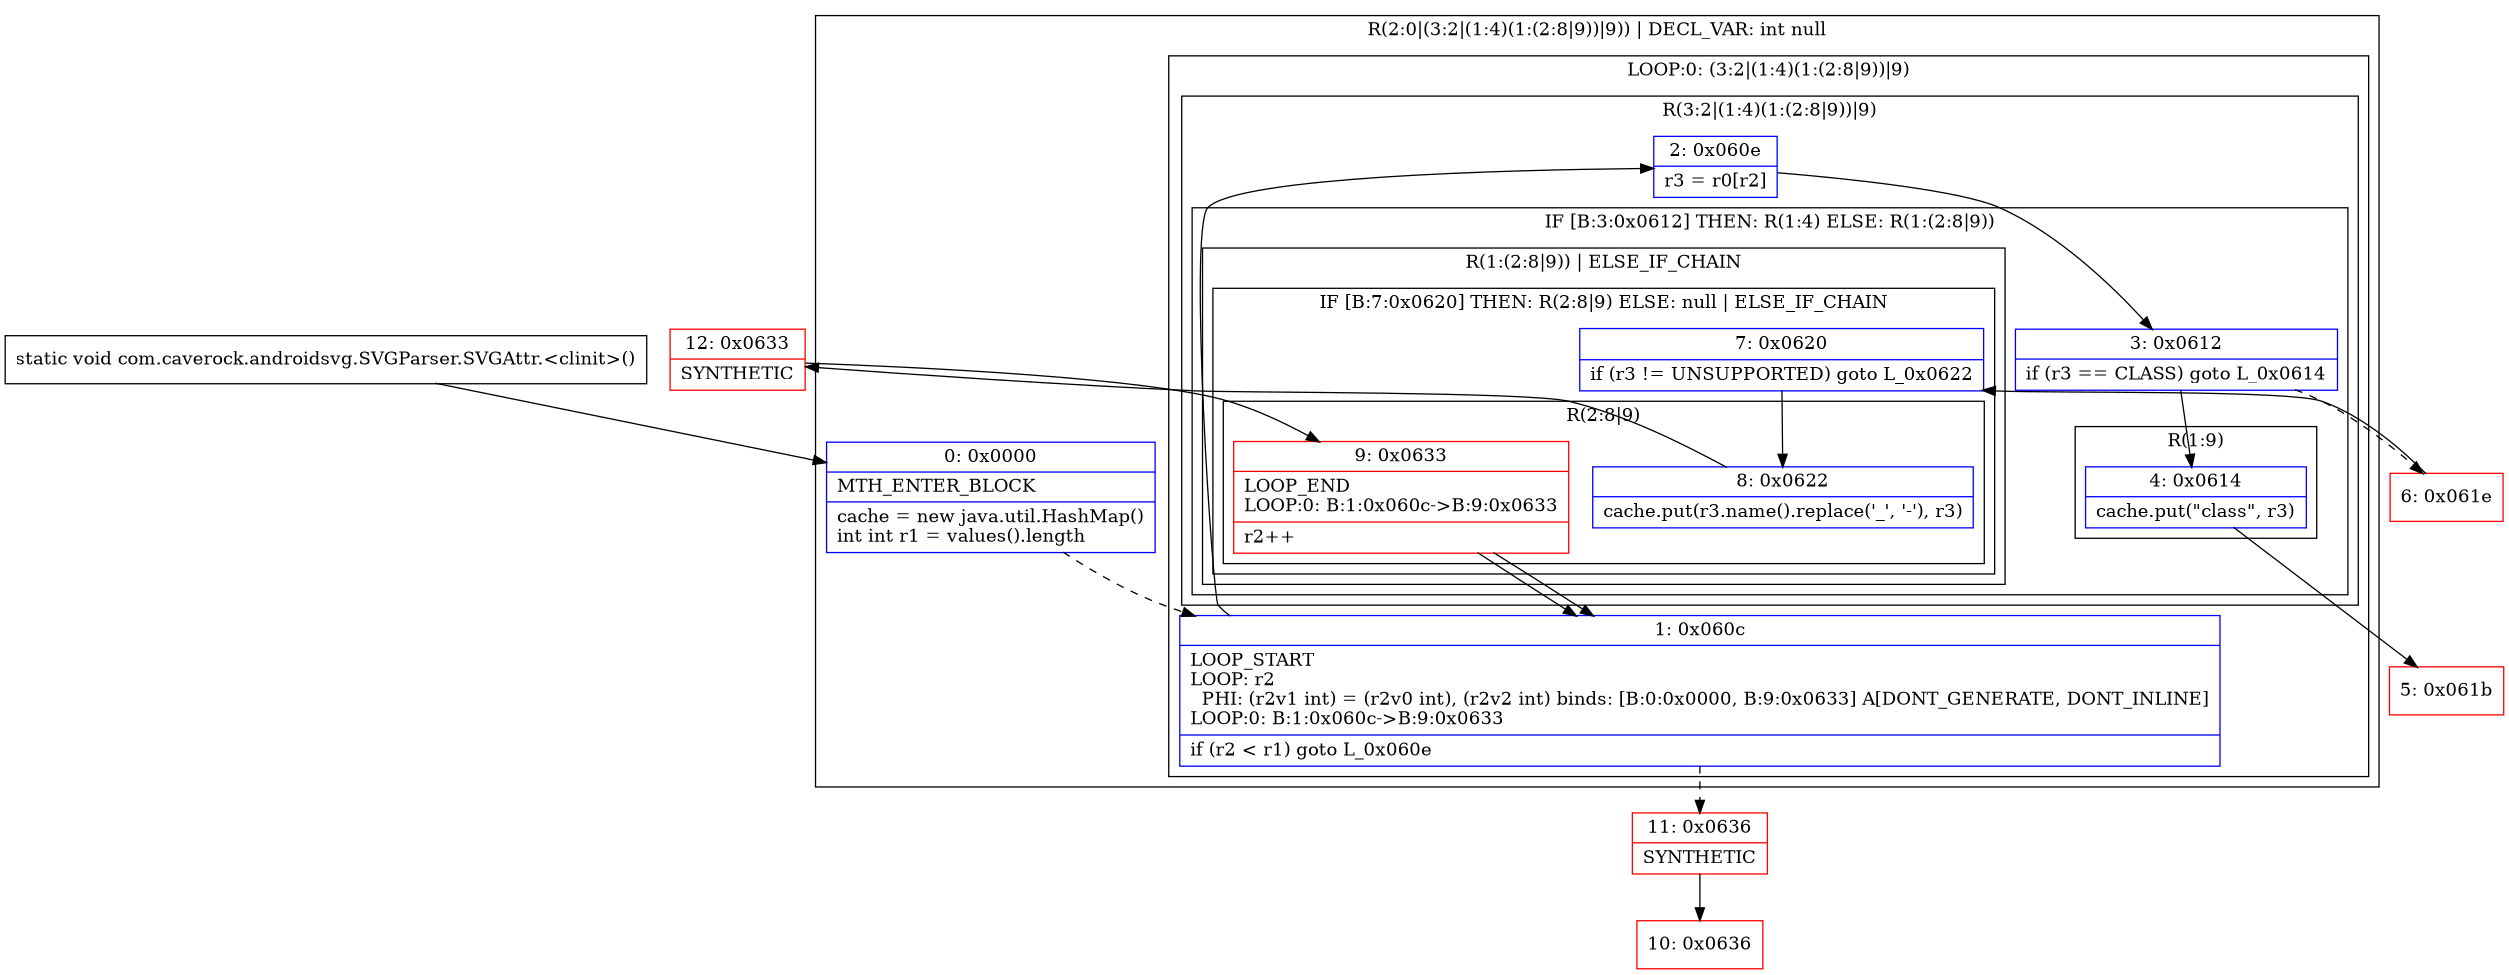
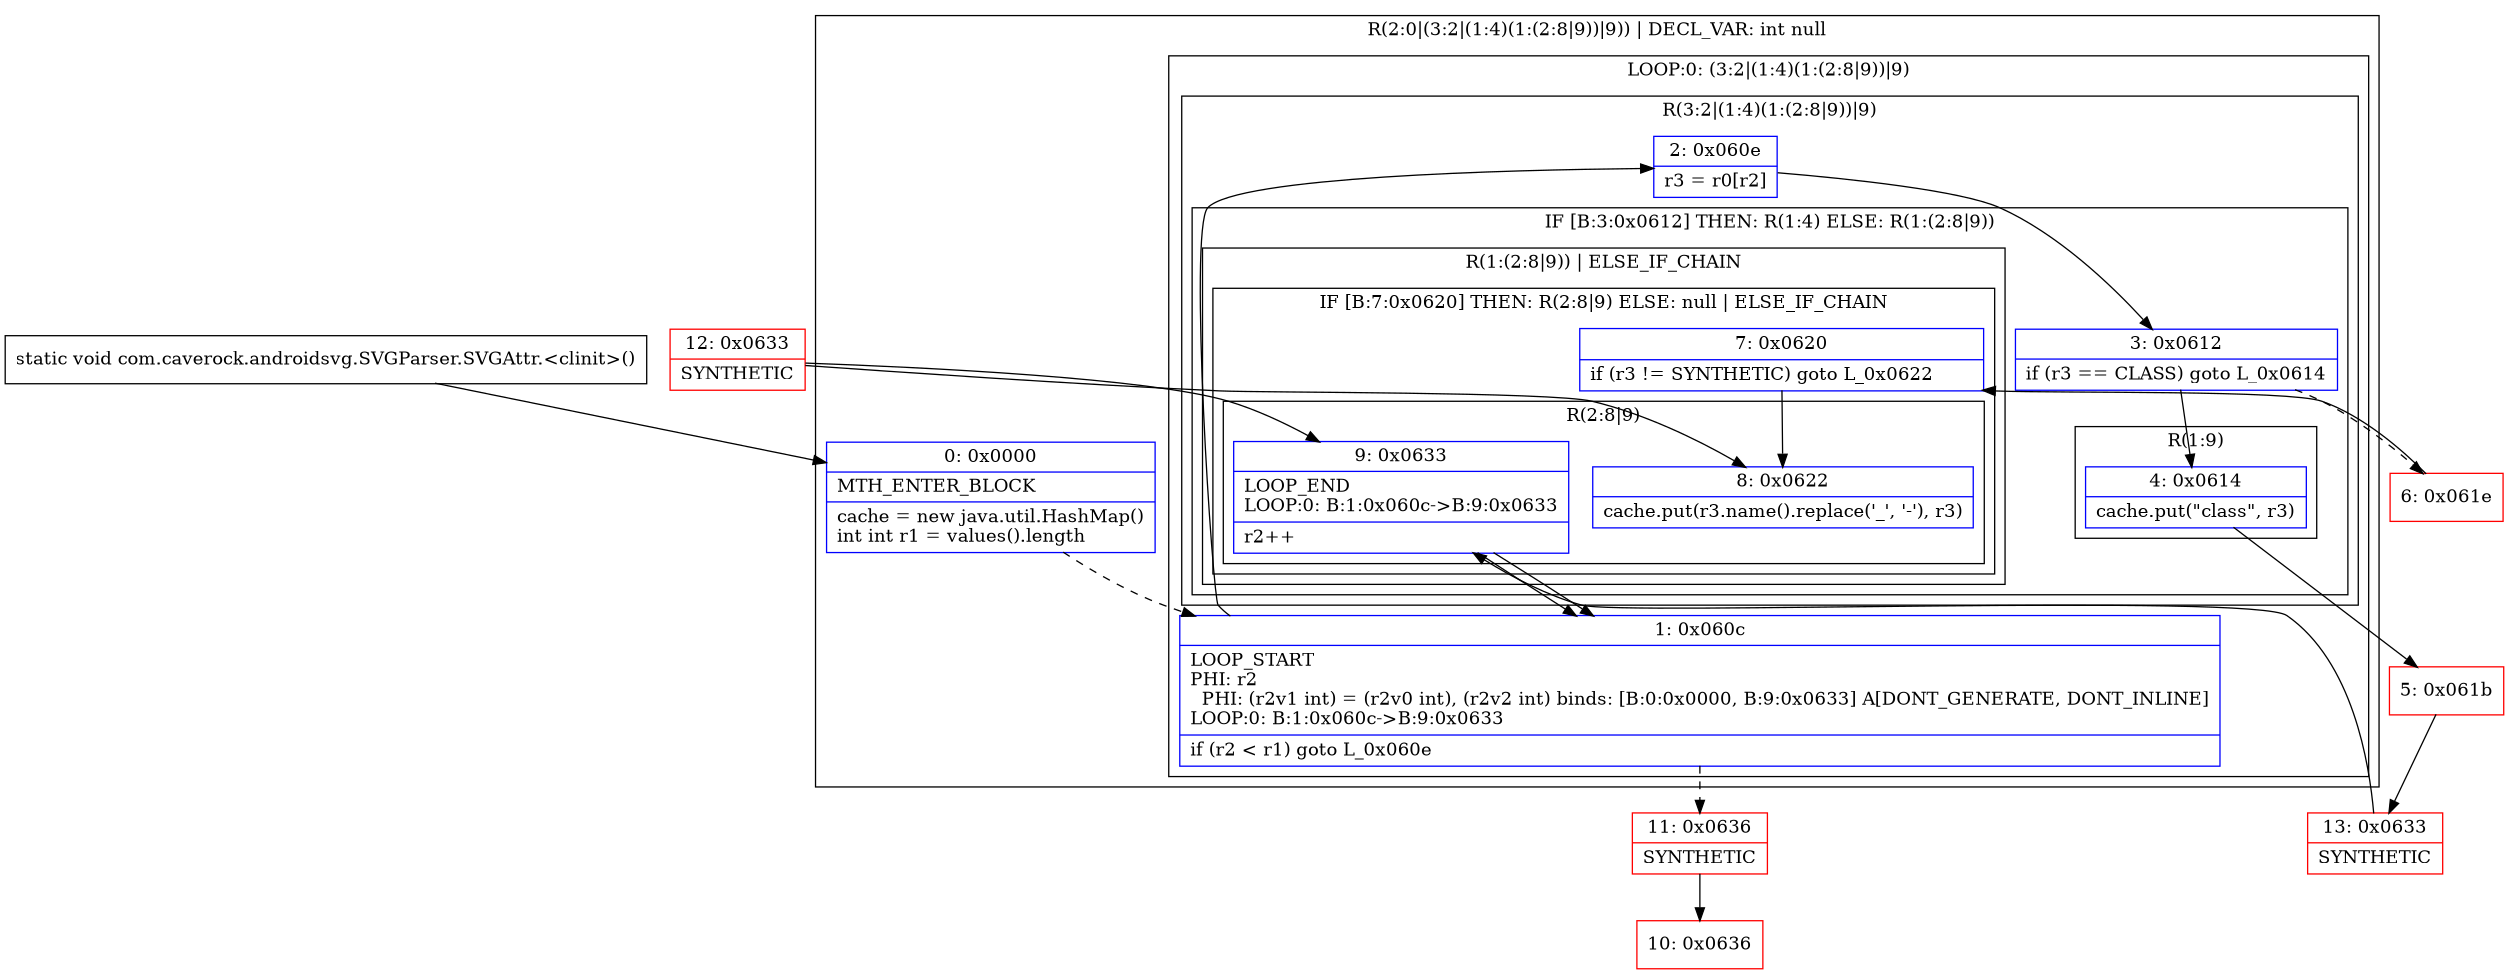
(1782, 375) -> (1762, 375)
(1279, 392) -> (1276, 392)
(1401, 497) -> (1401, 497)
(1236, 680) -> (1227, 680)
none -> (2375, 843)
